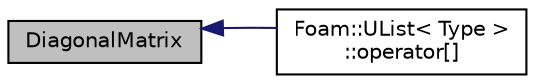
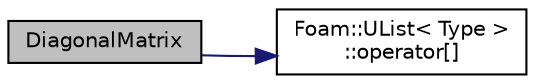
(250, 28) -> (229, 56)
